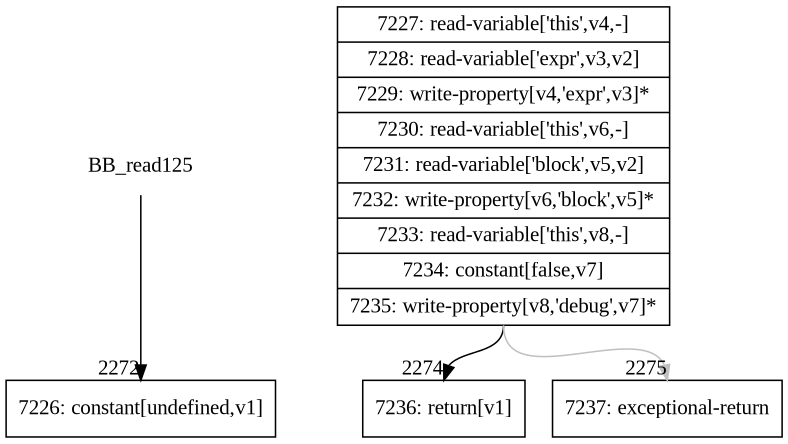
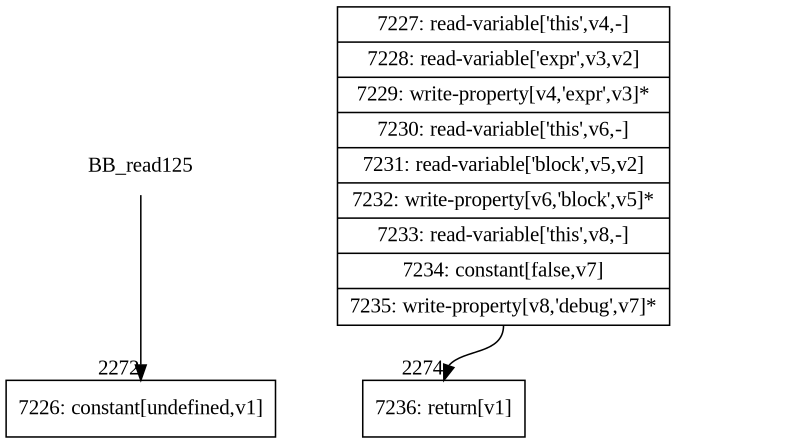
(667, 409) -> none
